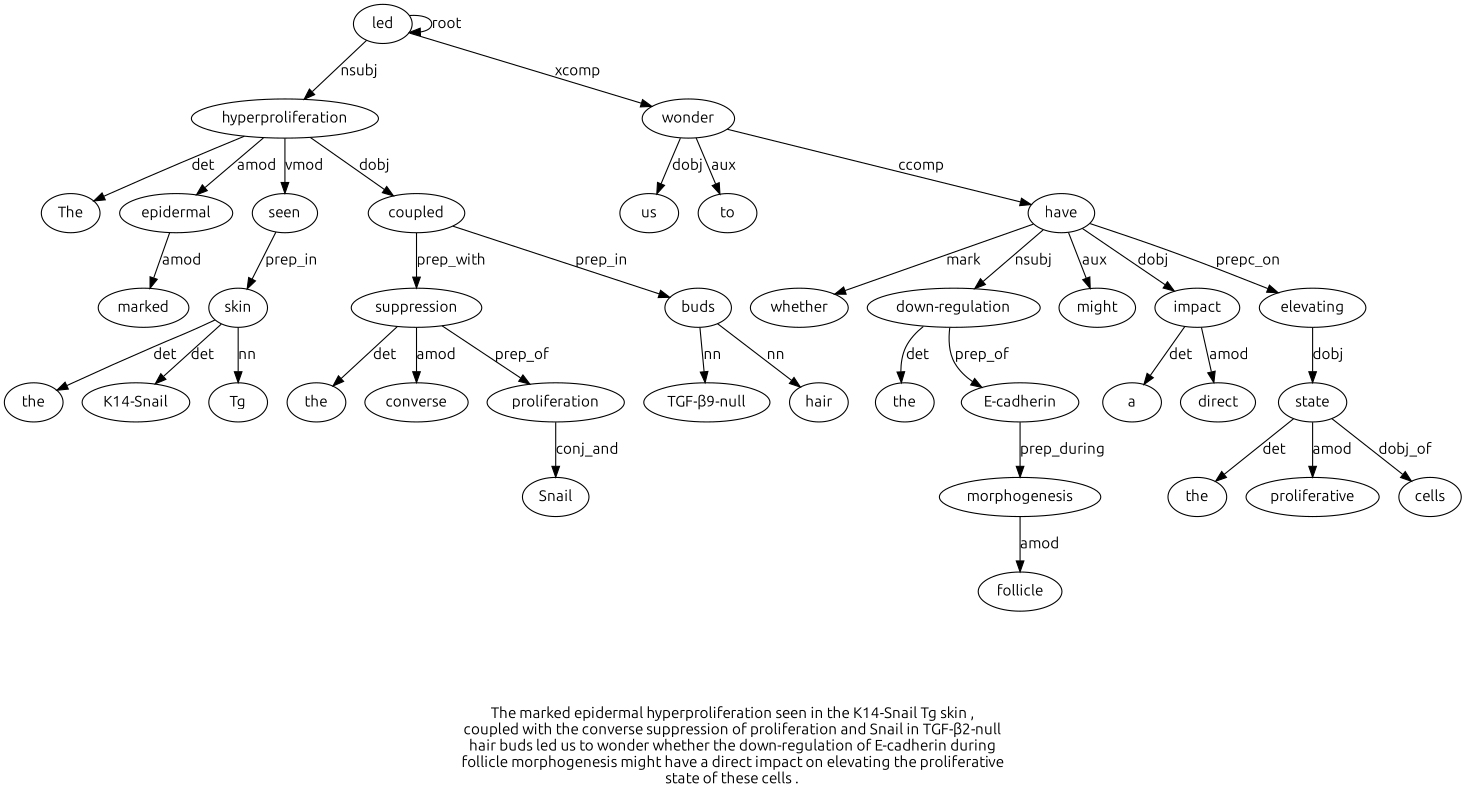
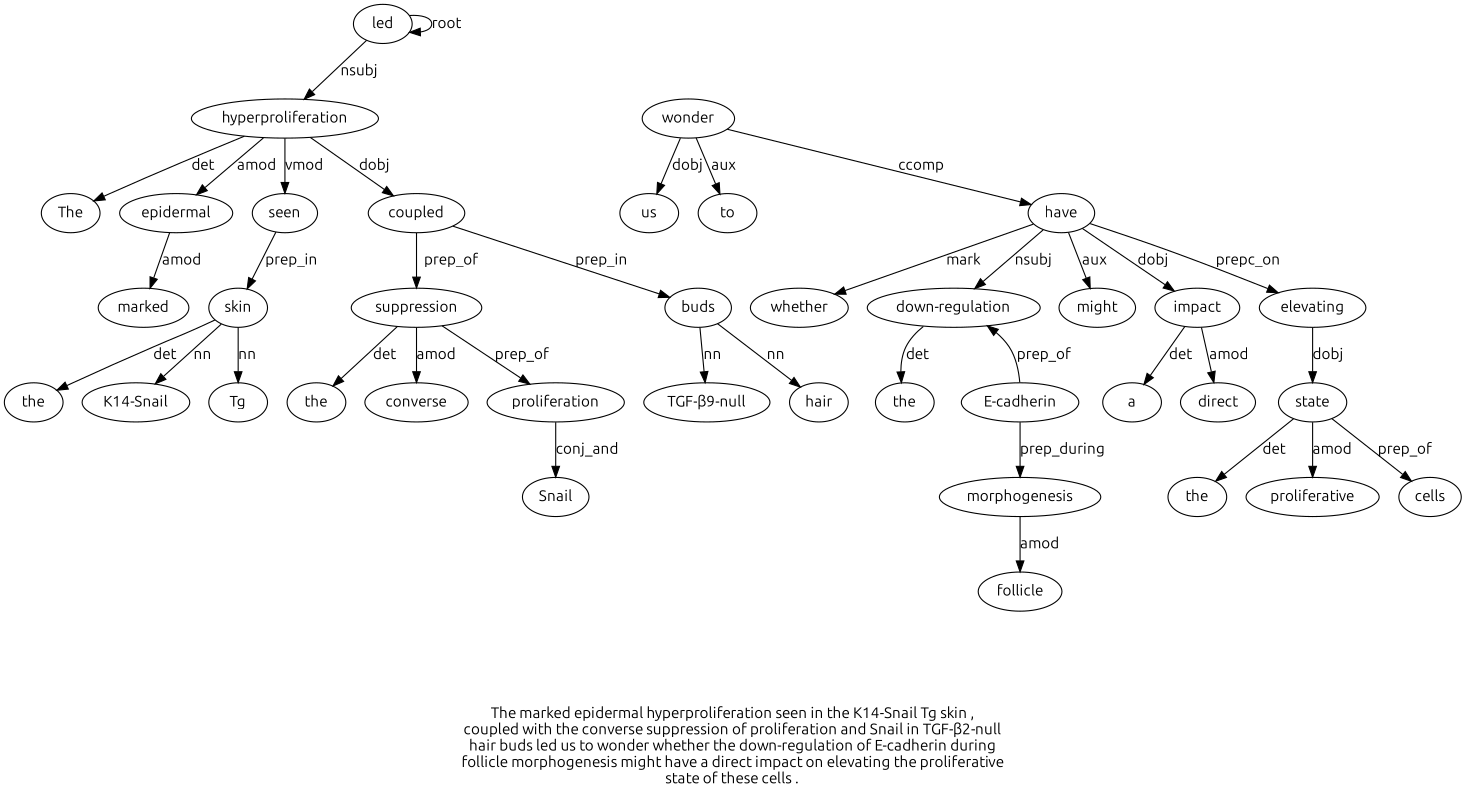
(525, 68) -> none
(451, 260) -> (451, 260)
(203, 355) -> (203, 355)
(953, 358) -> (1013, 355)
(1405, 450) -> (1405, 450)
